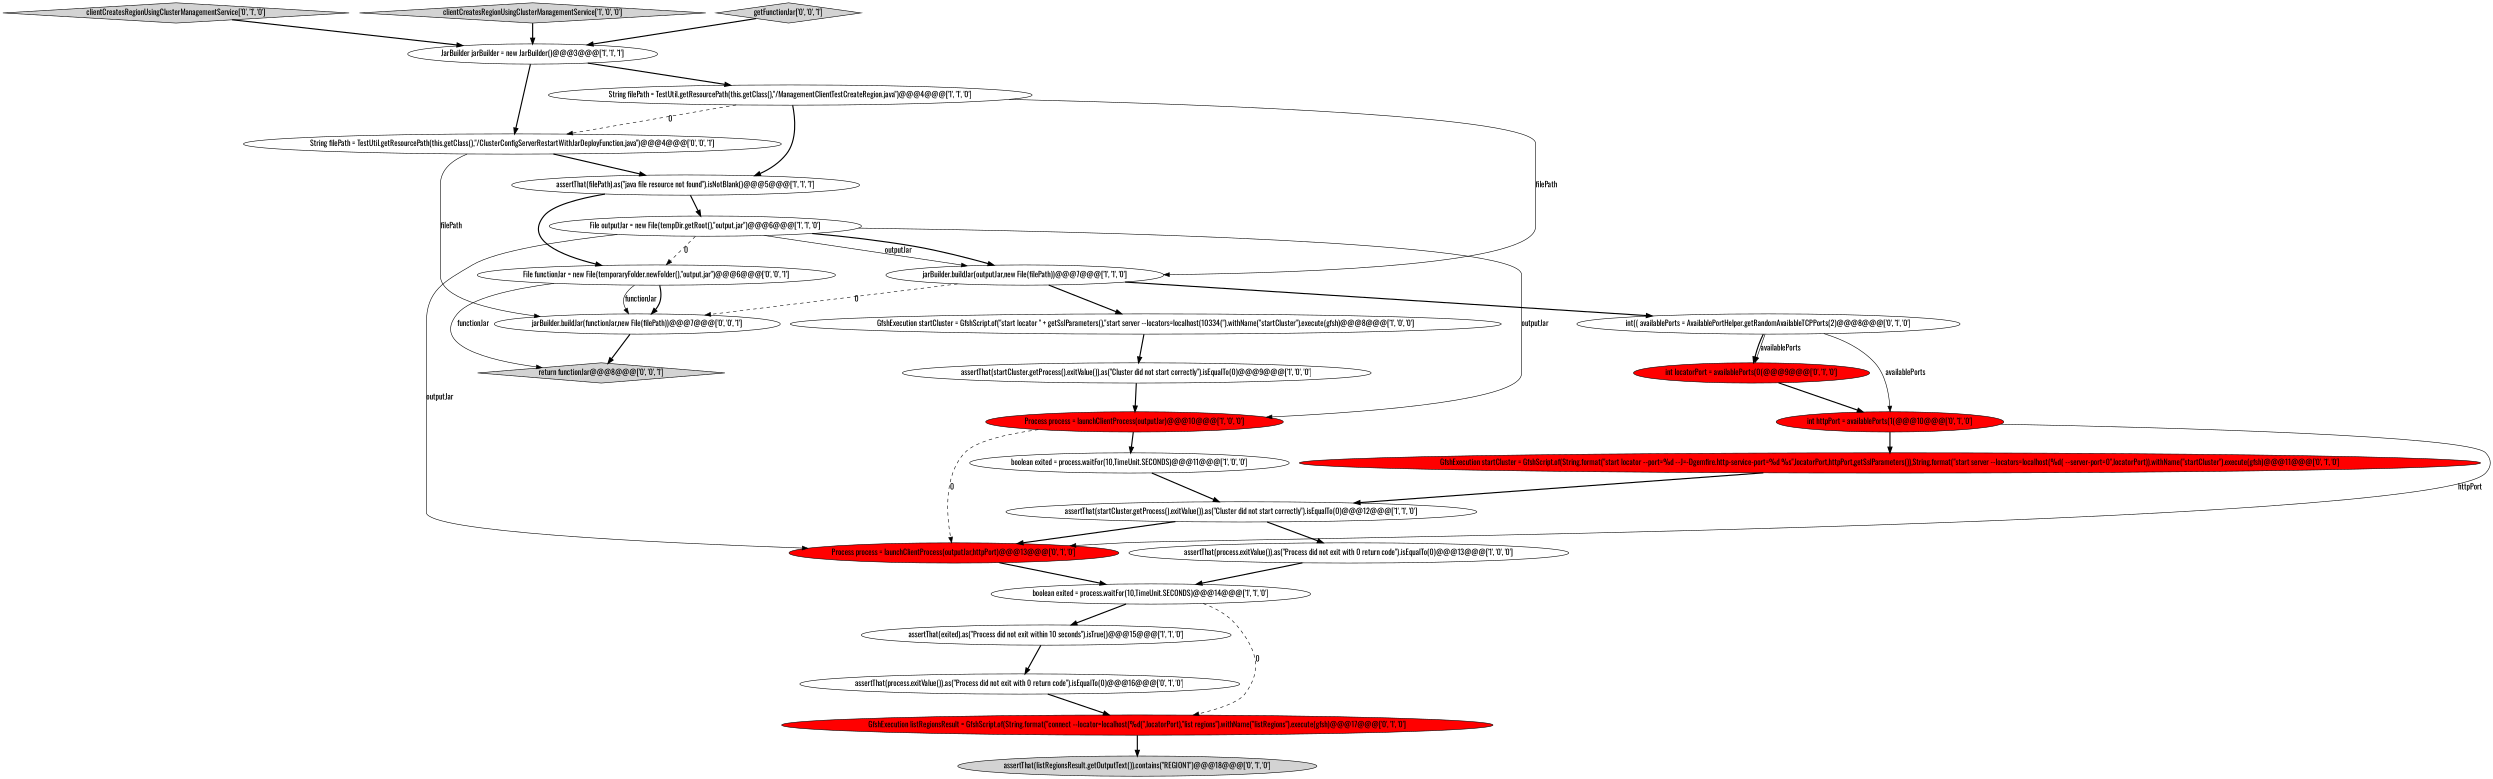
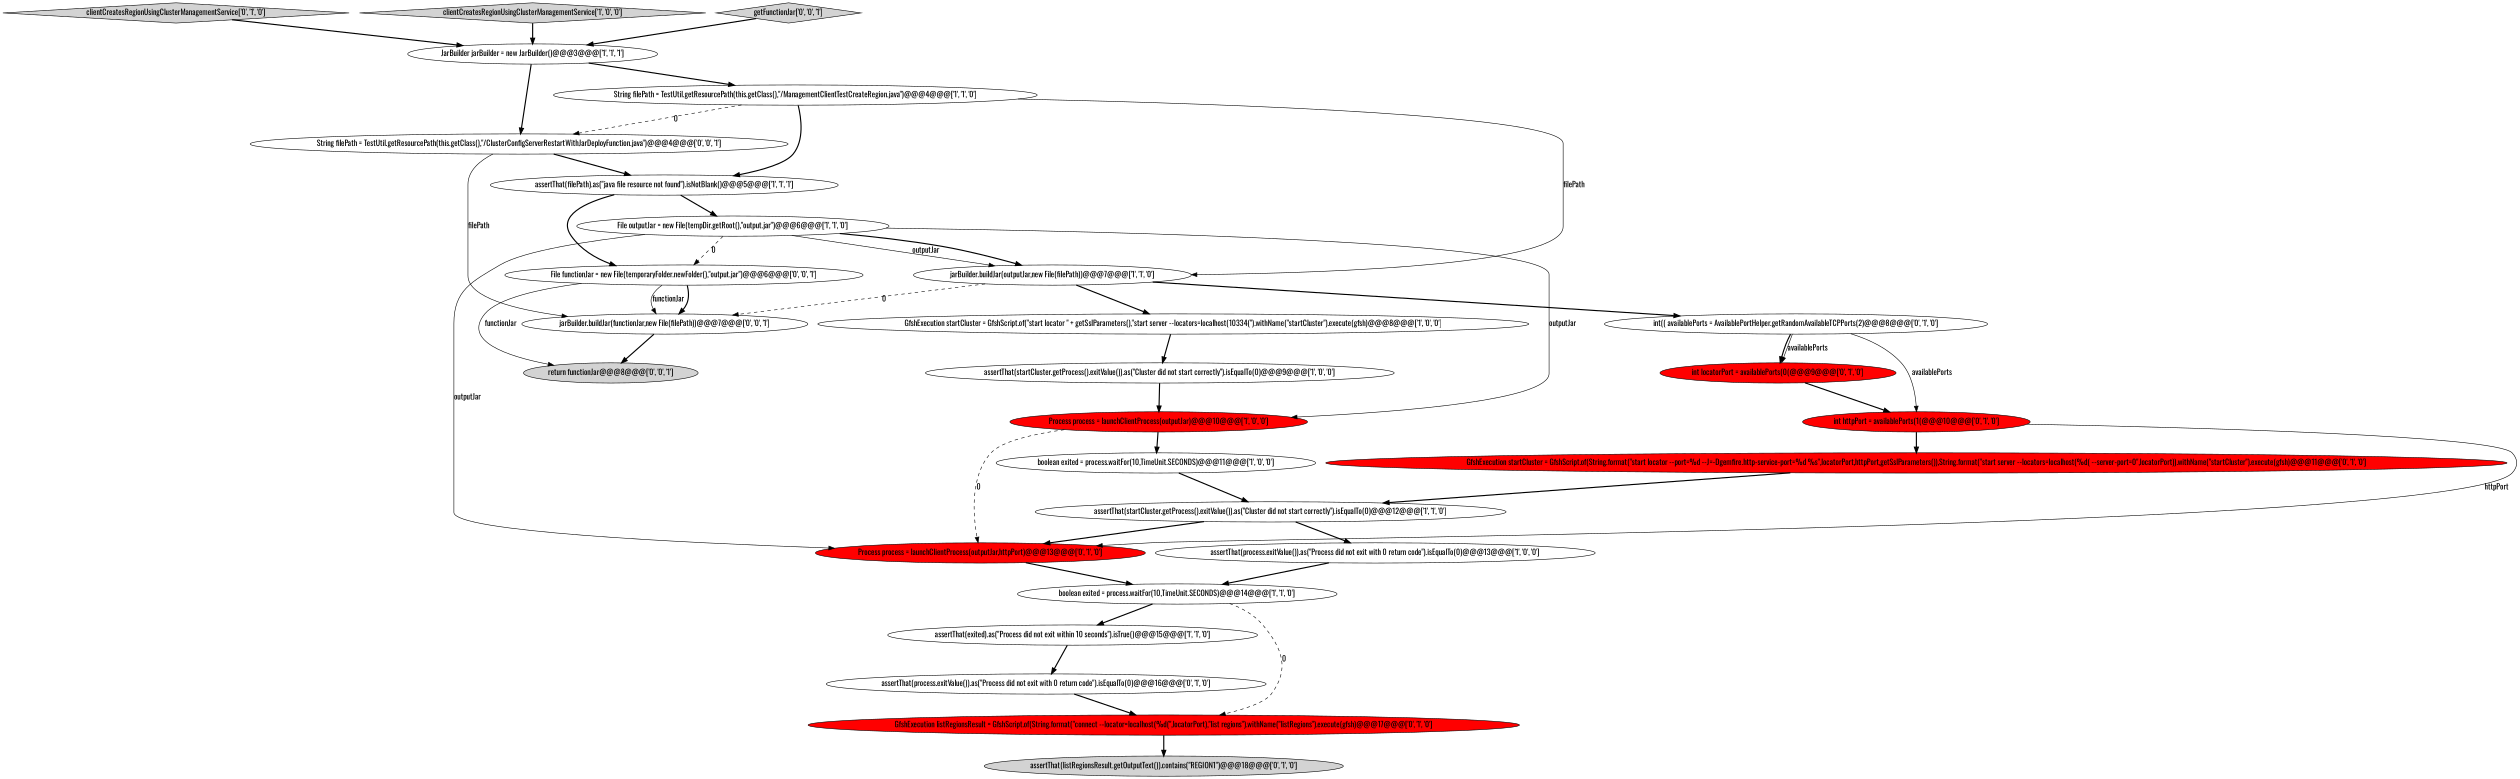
(601, 373) -> (611, 373)
